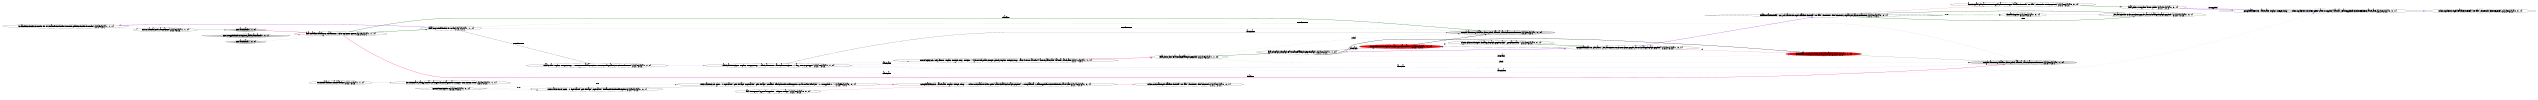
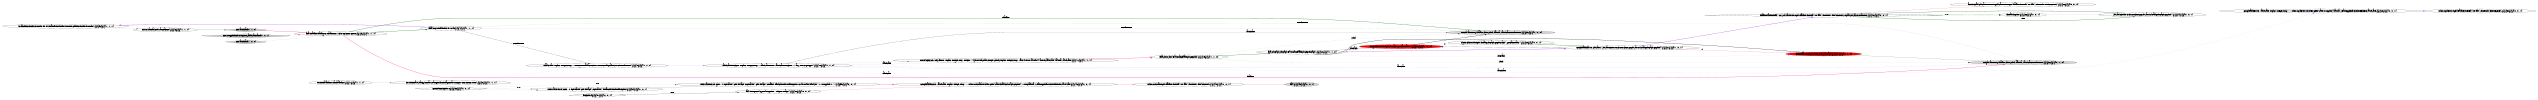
(2153, 7) -> none
none -> (1302, 84)
none -> (597, 95)
